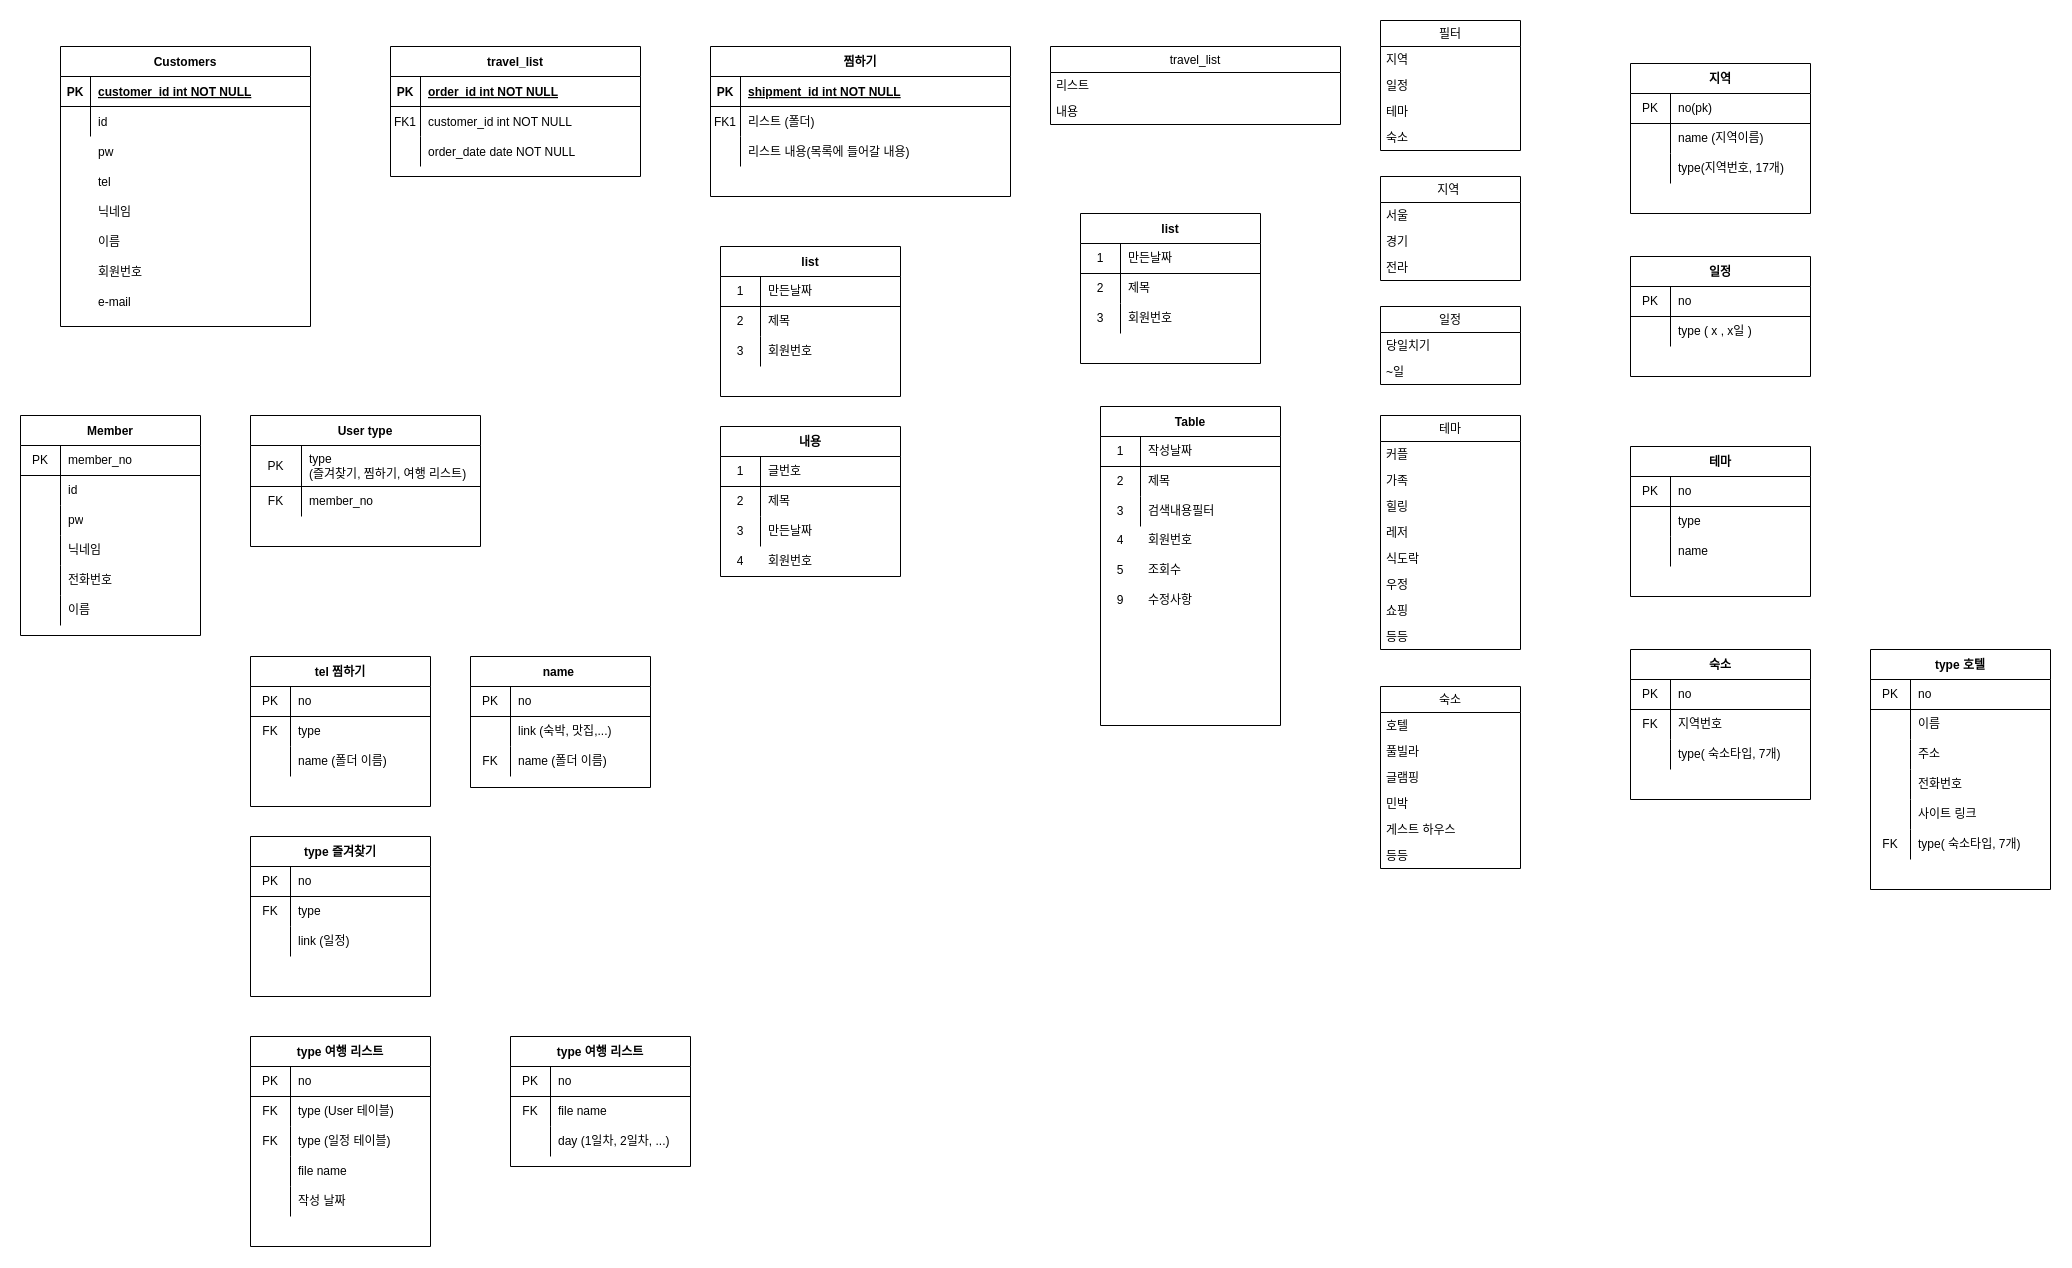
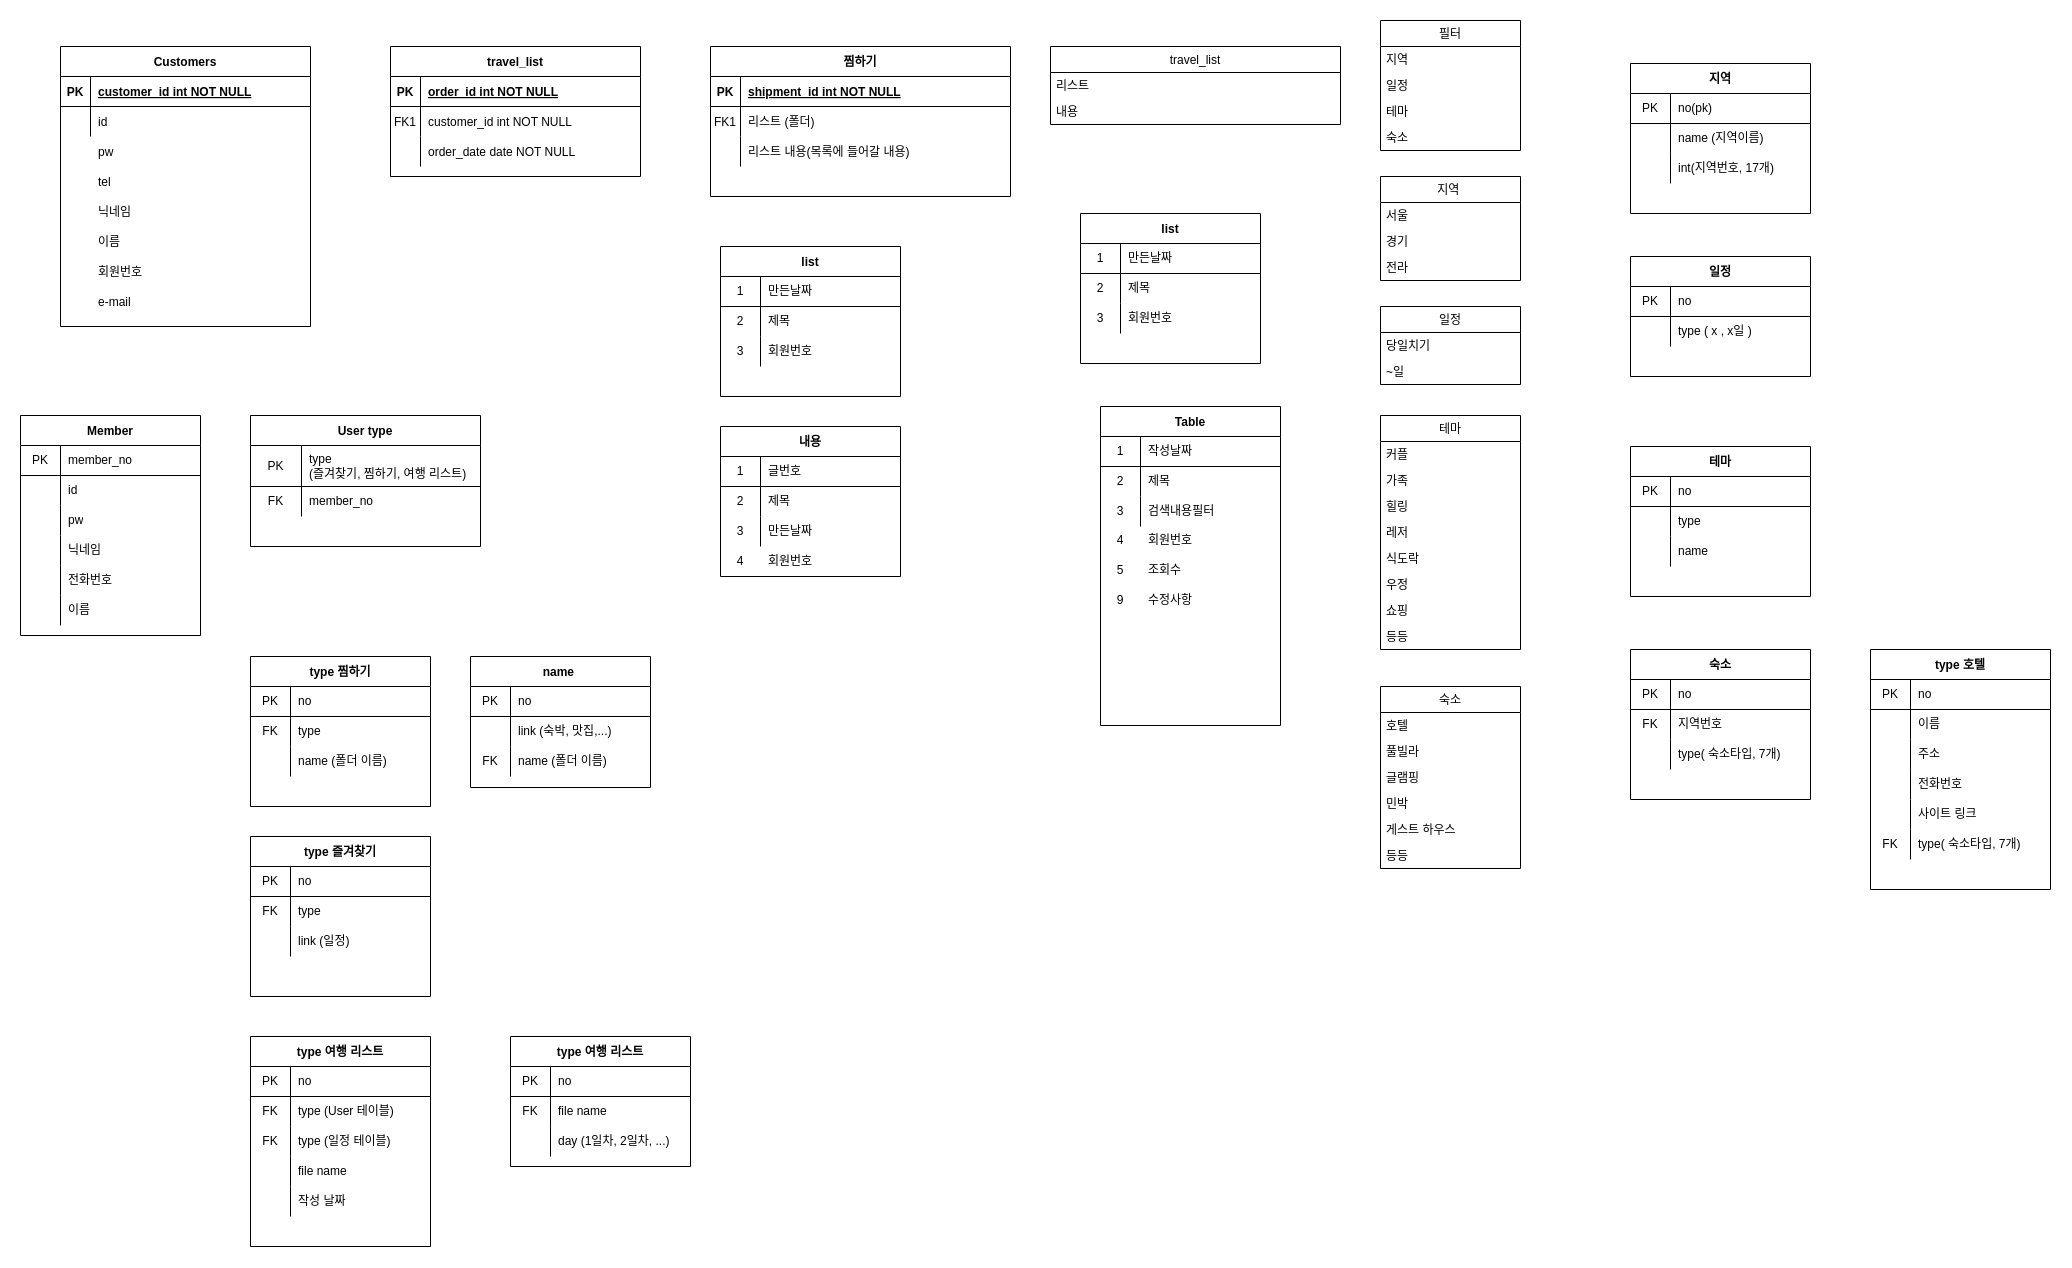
(1739, 169) -> (1734, 169)
(340, 672) -> (340, 672)
